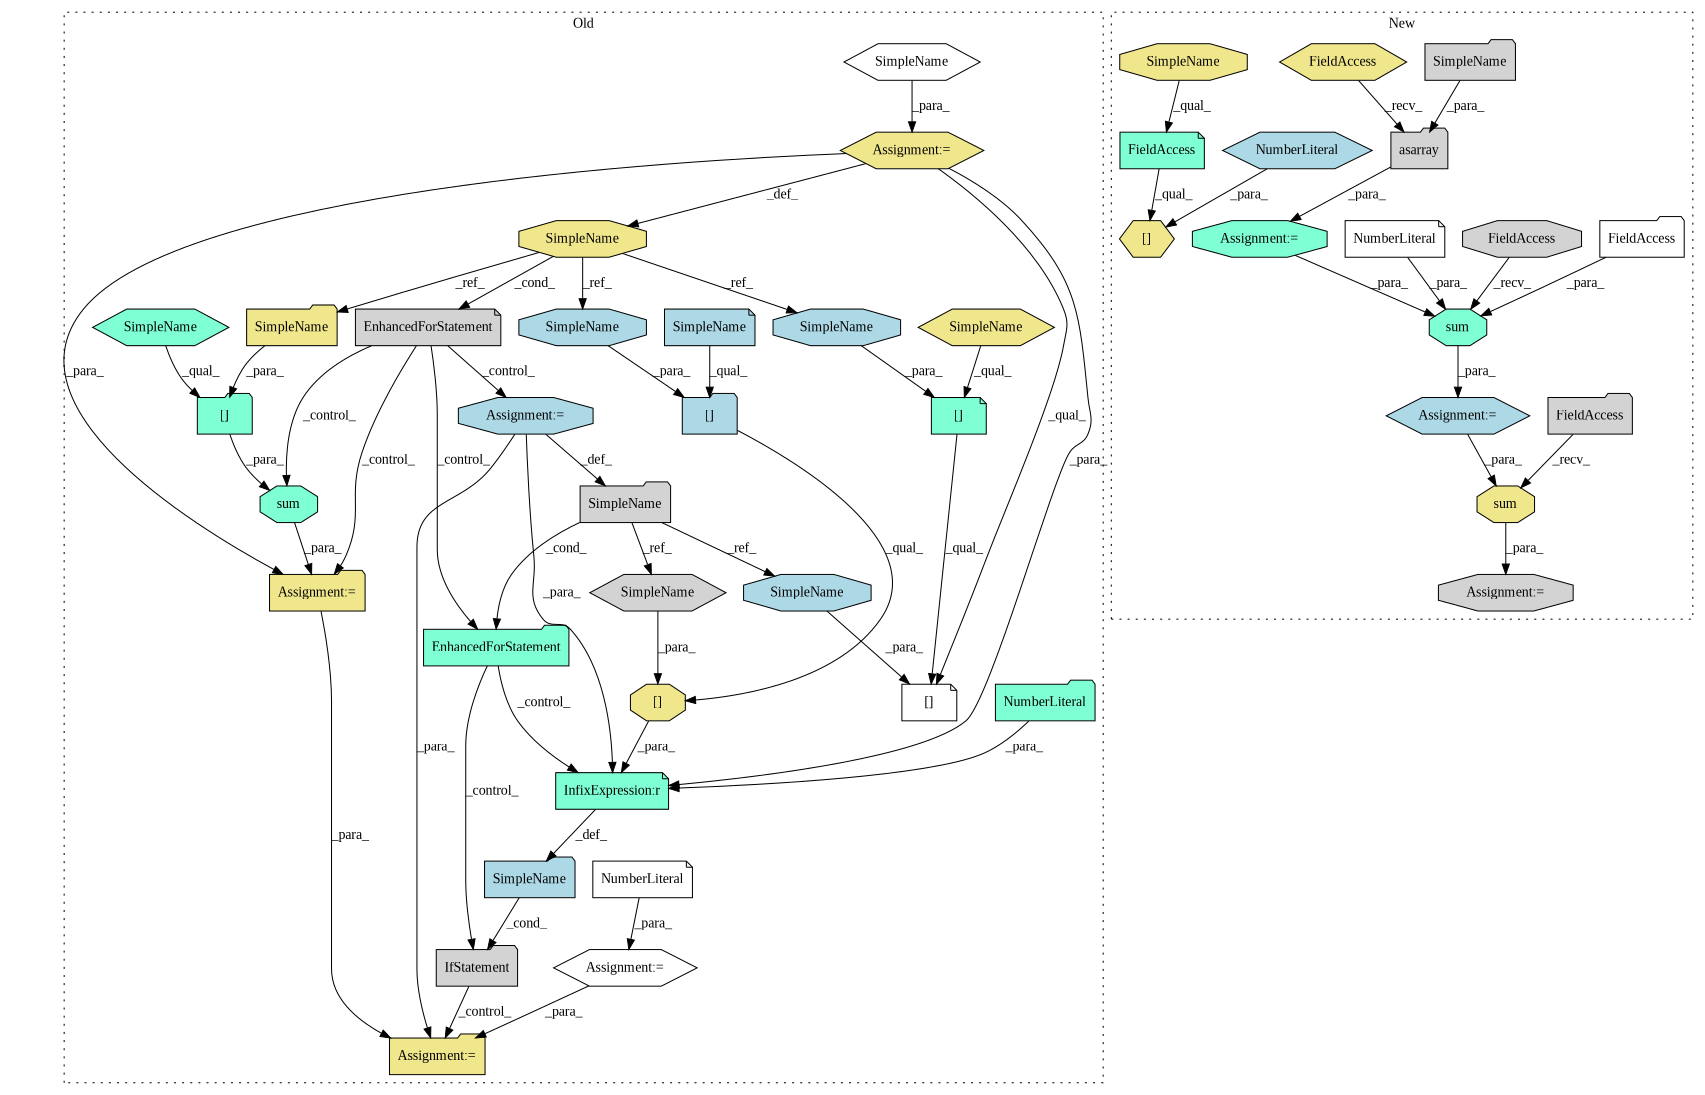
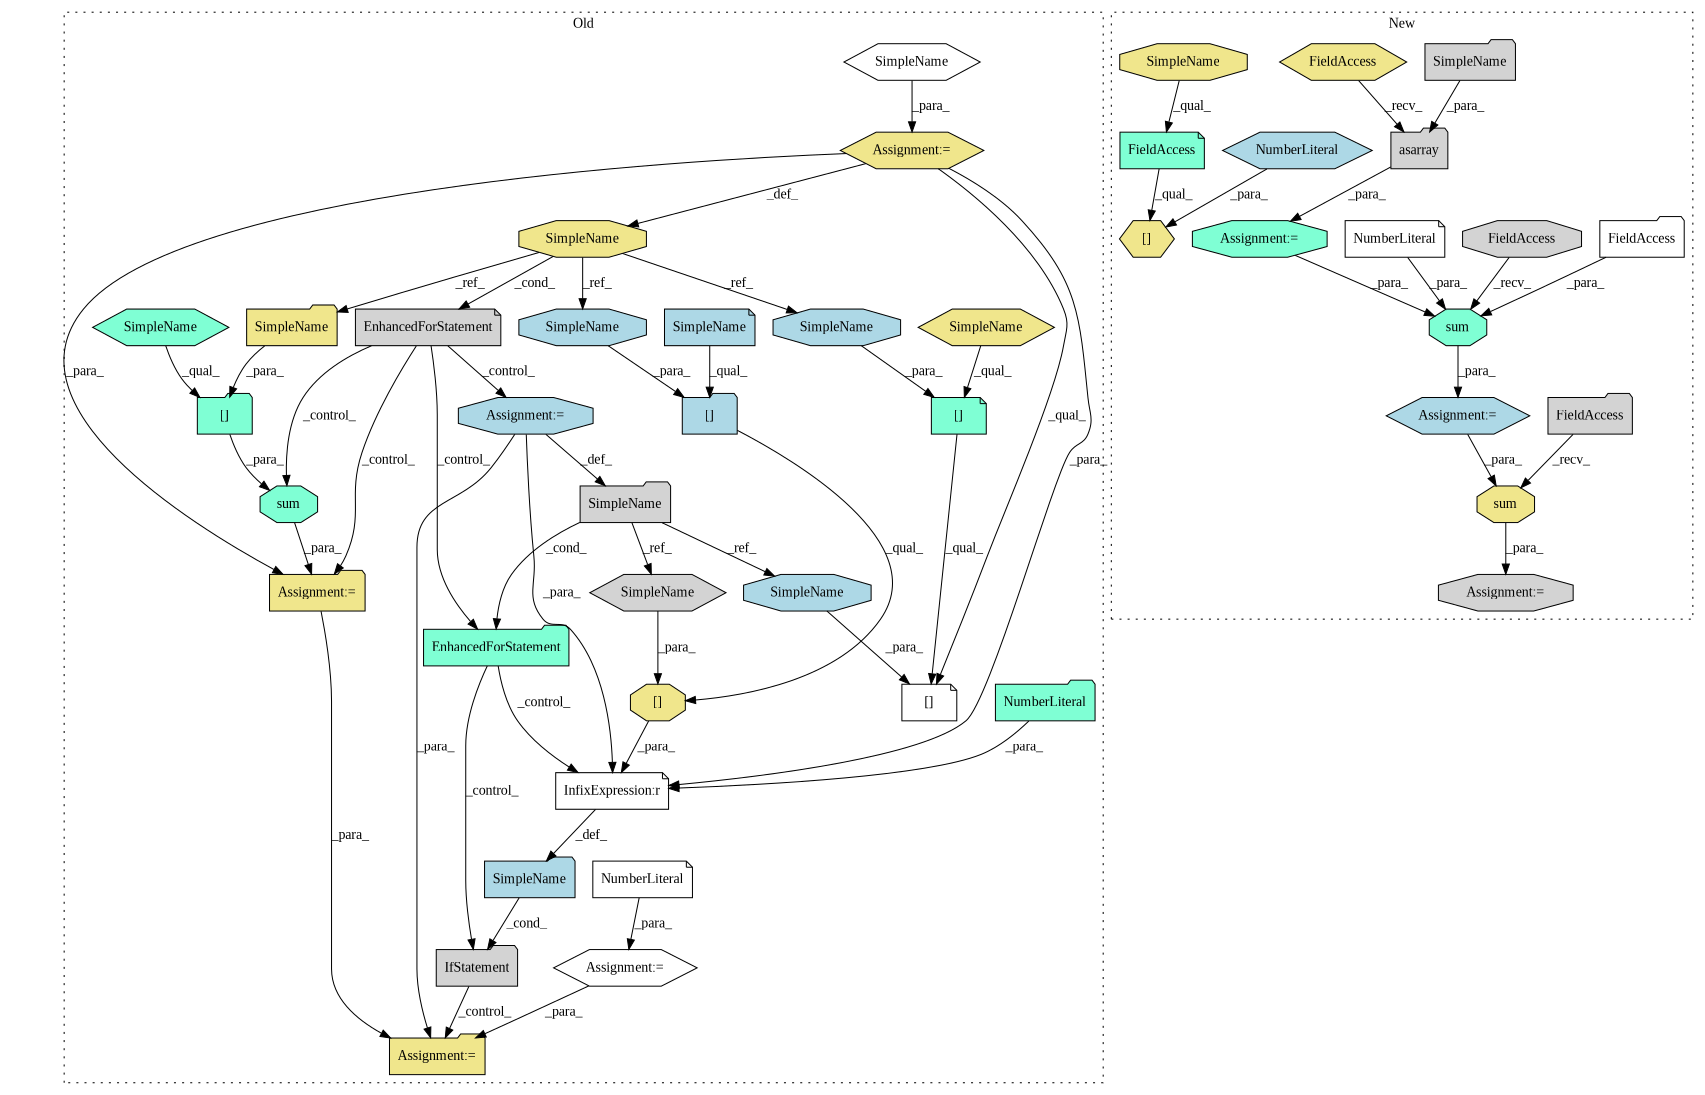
(612, 791) -> (612, 791)
